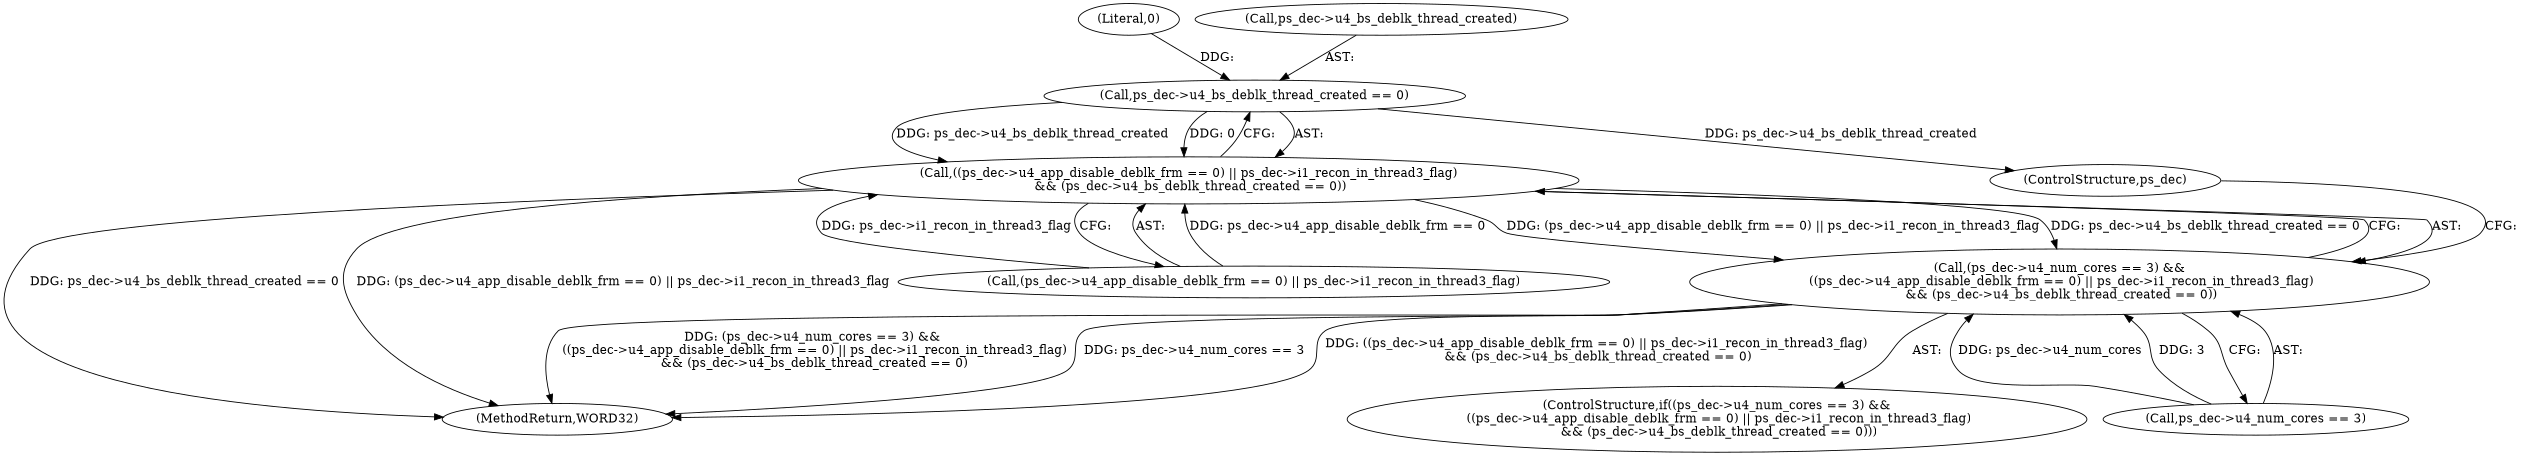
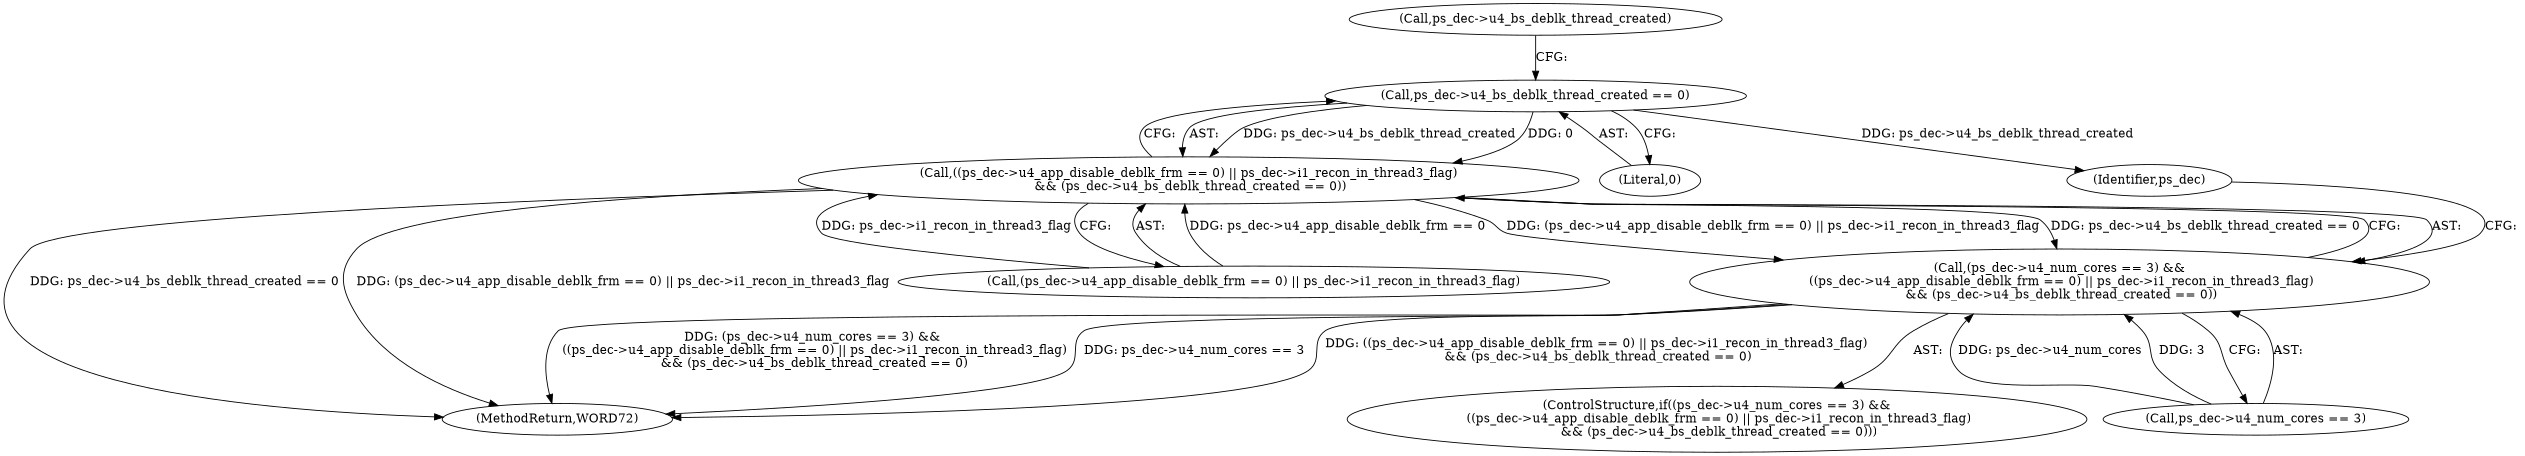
(1219, 58) -> (1616, 134)
(1342, 58) -> (1554, 58)
none -> (1636, 128)
(2105, 180) -> (2149, 180)
(557, 419) -> (557, 419)
